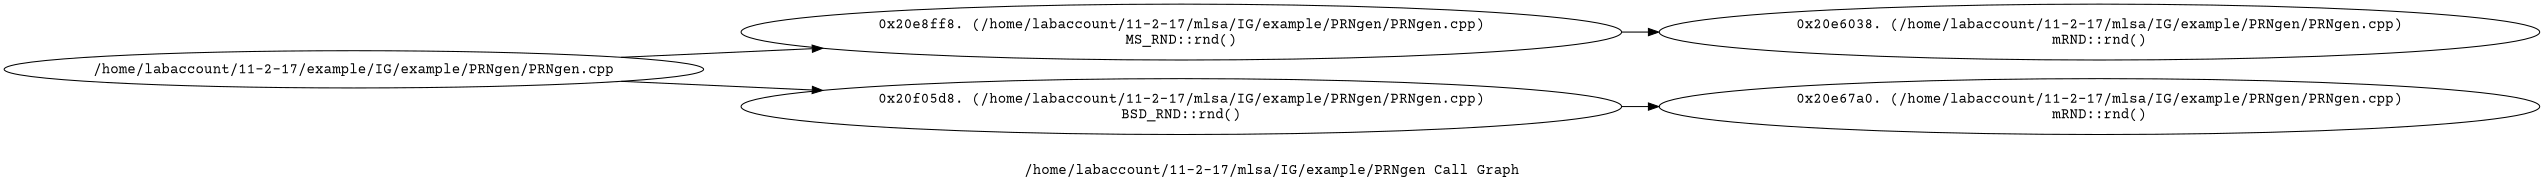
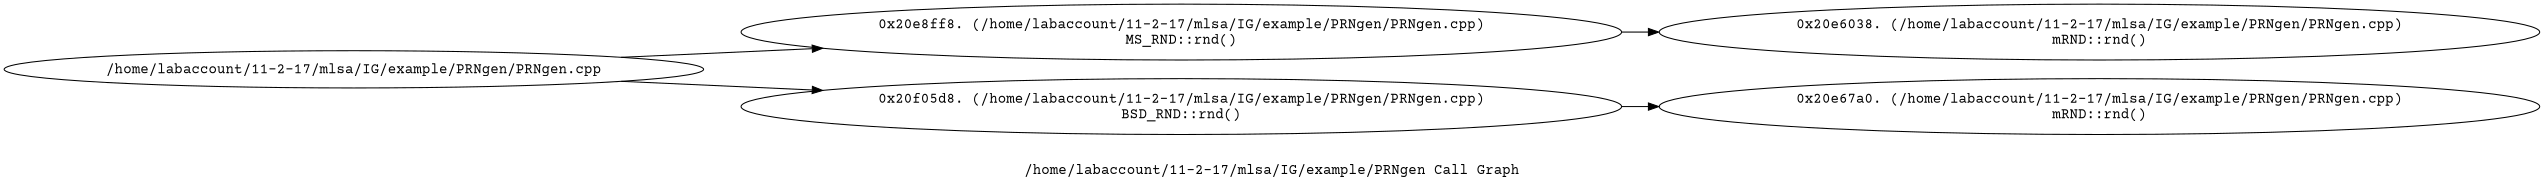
(354, 69) -> (354, 69)
